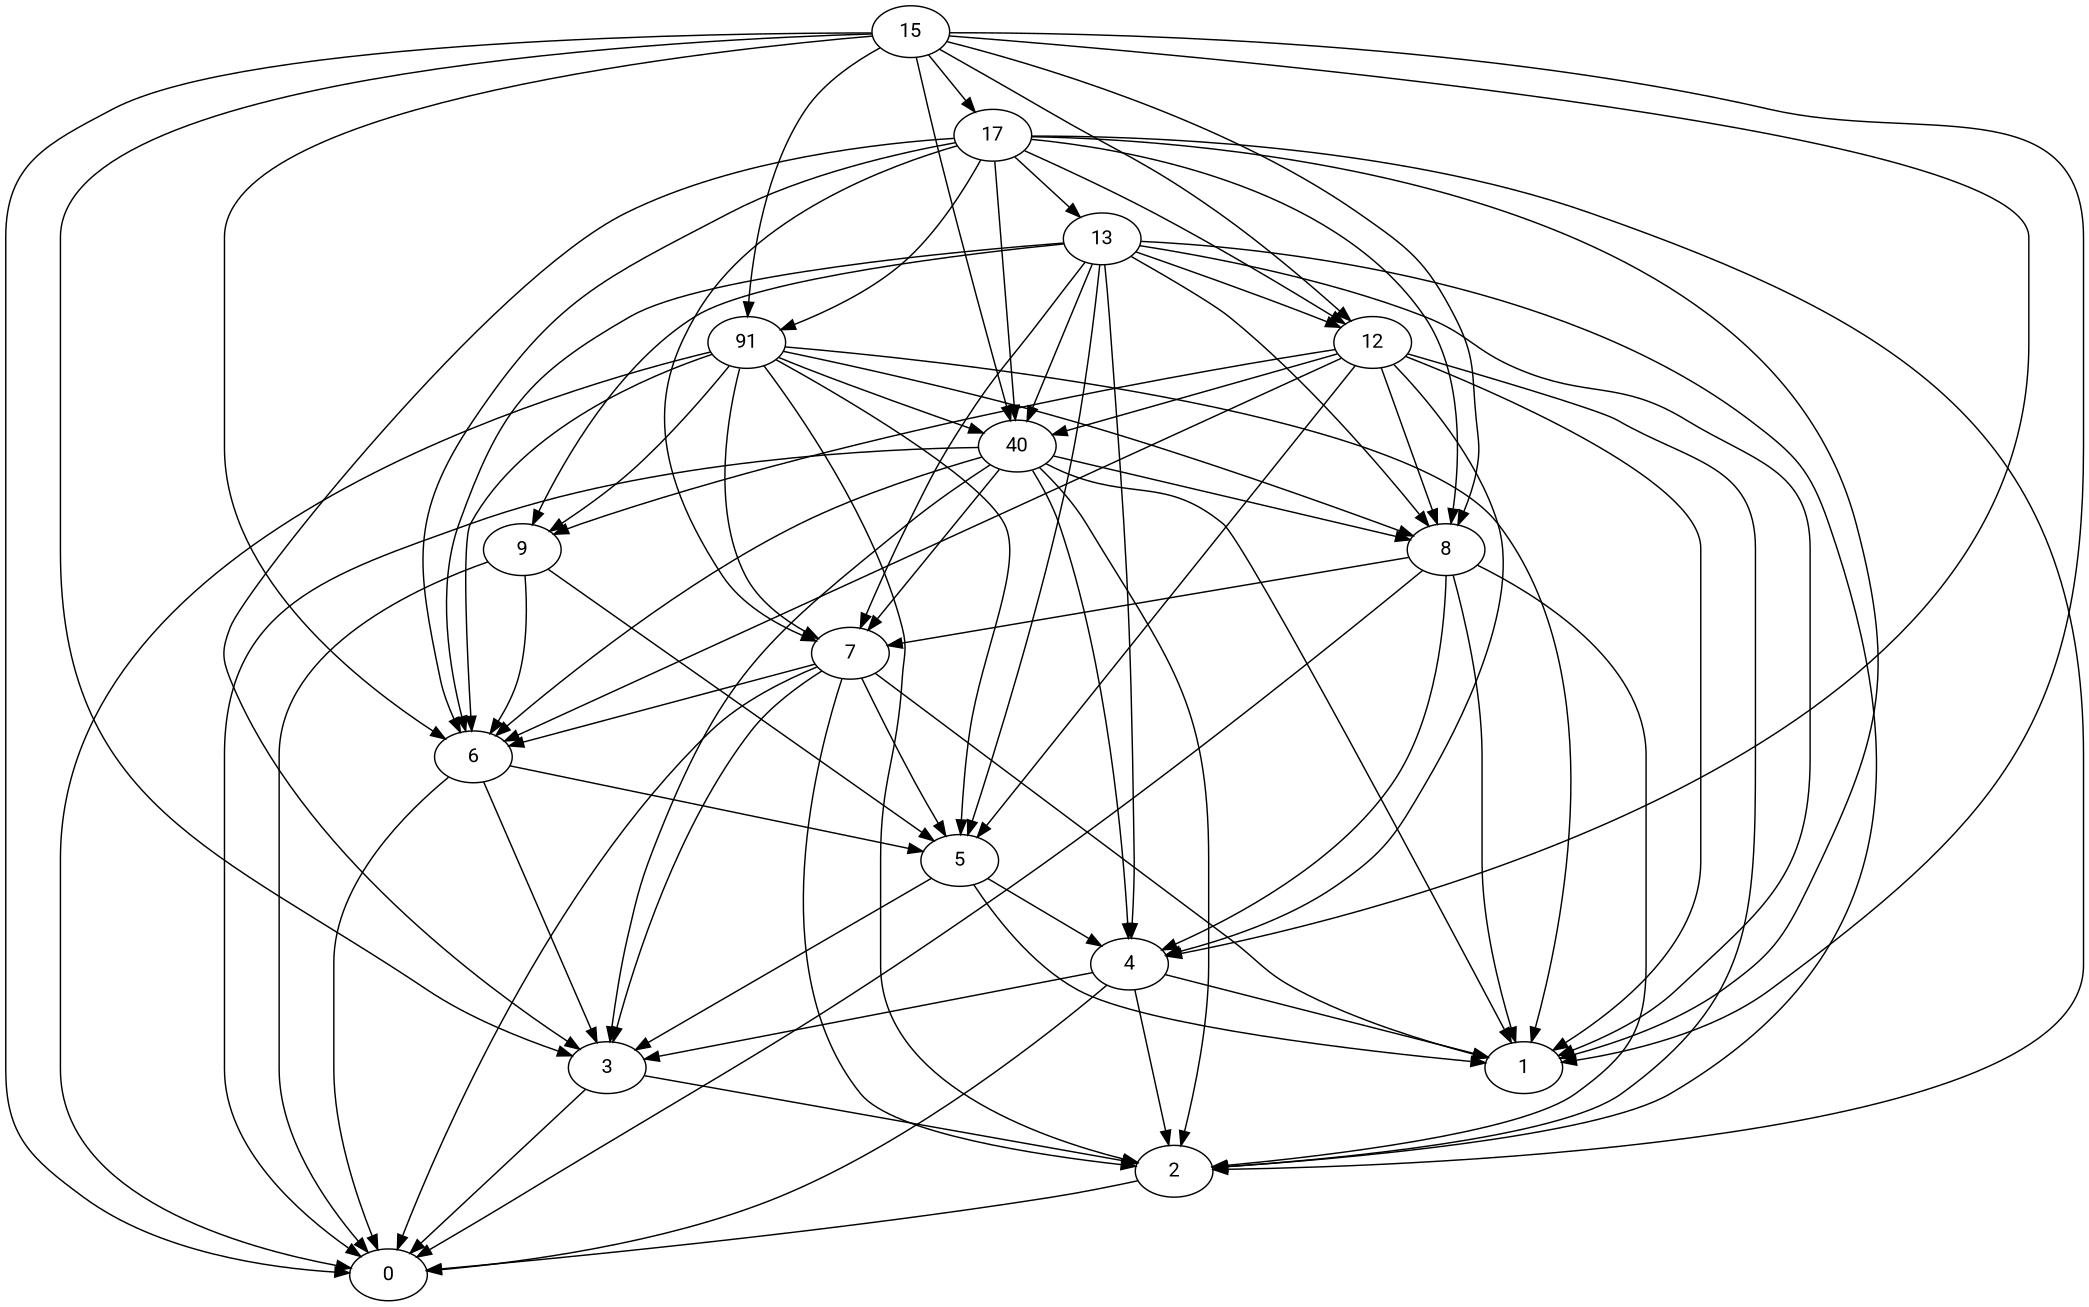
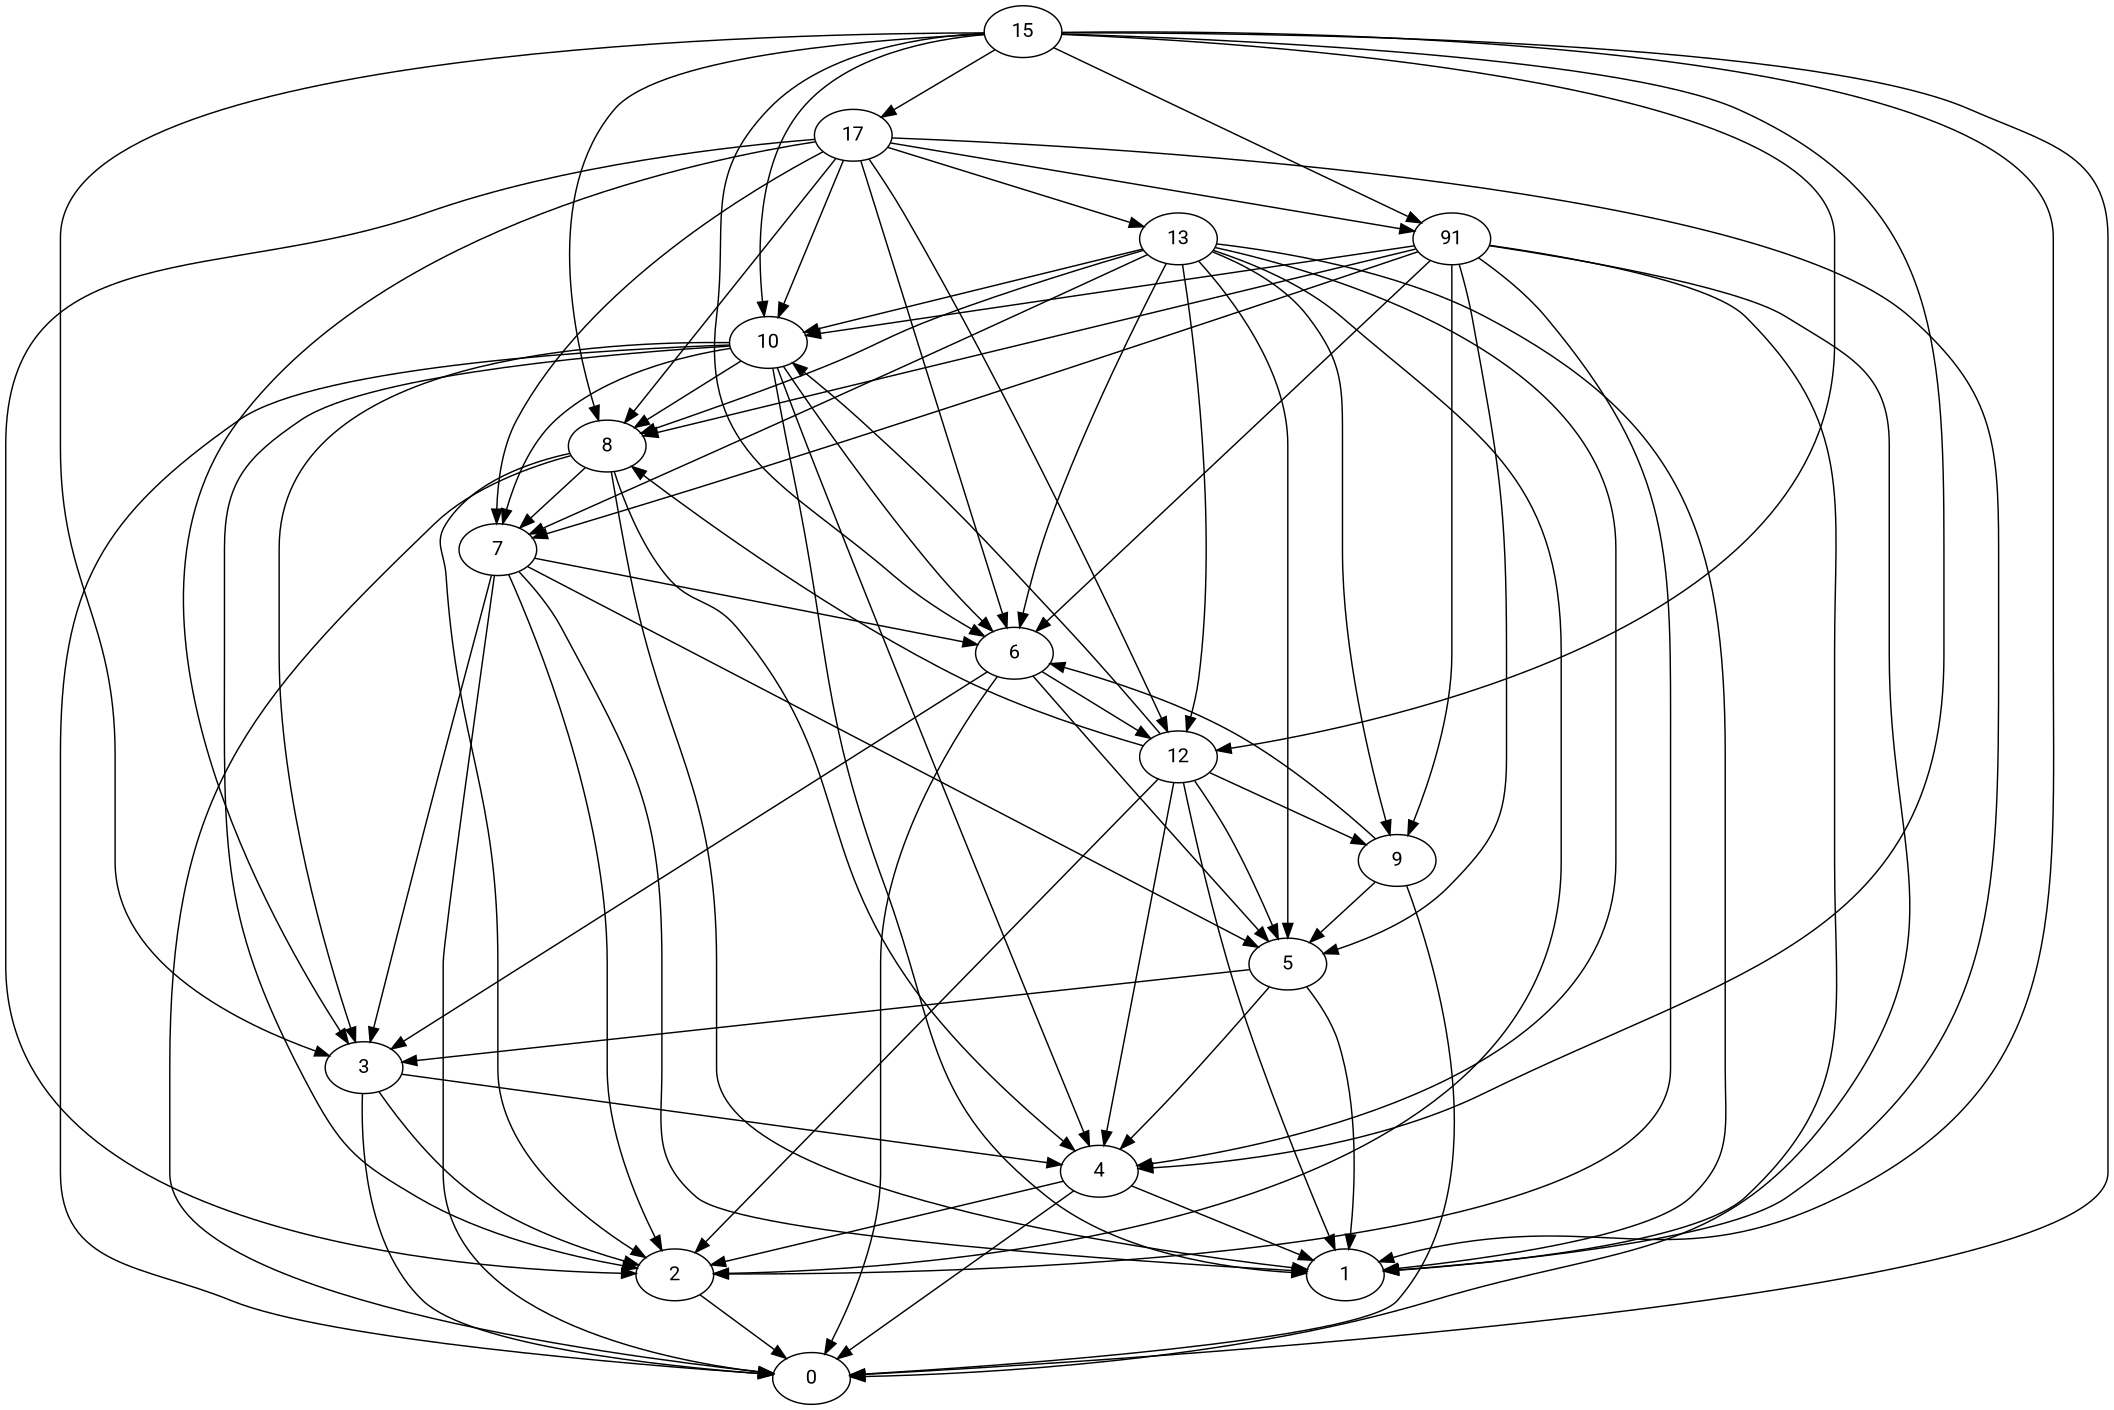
(1017, 446) -> (768, 342)
(909, 556) -> (1090, 701)
(876, 1014) -> (725, 1118)
